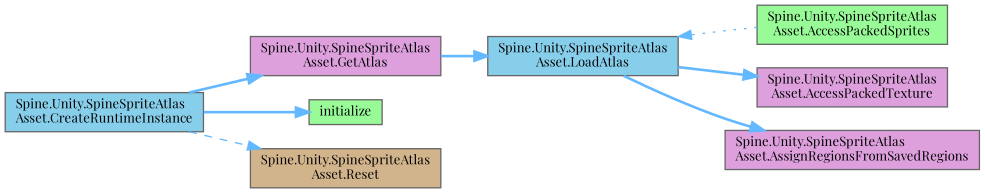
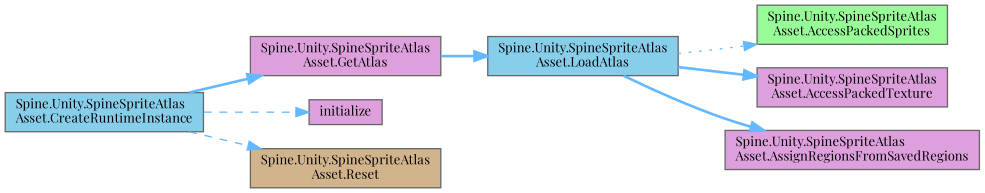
(724, 31) -> (711, 50)
(250, 112) -> (250, 112)
(346, 112) -> (346, 112)
